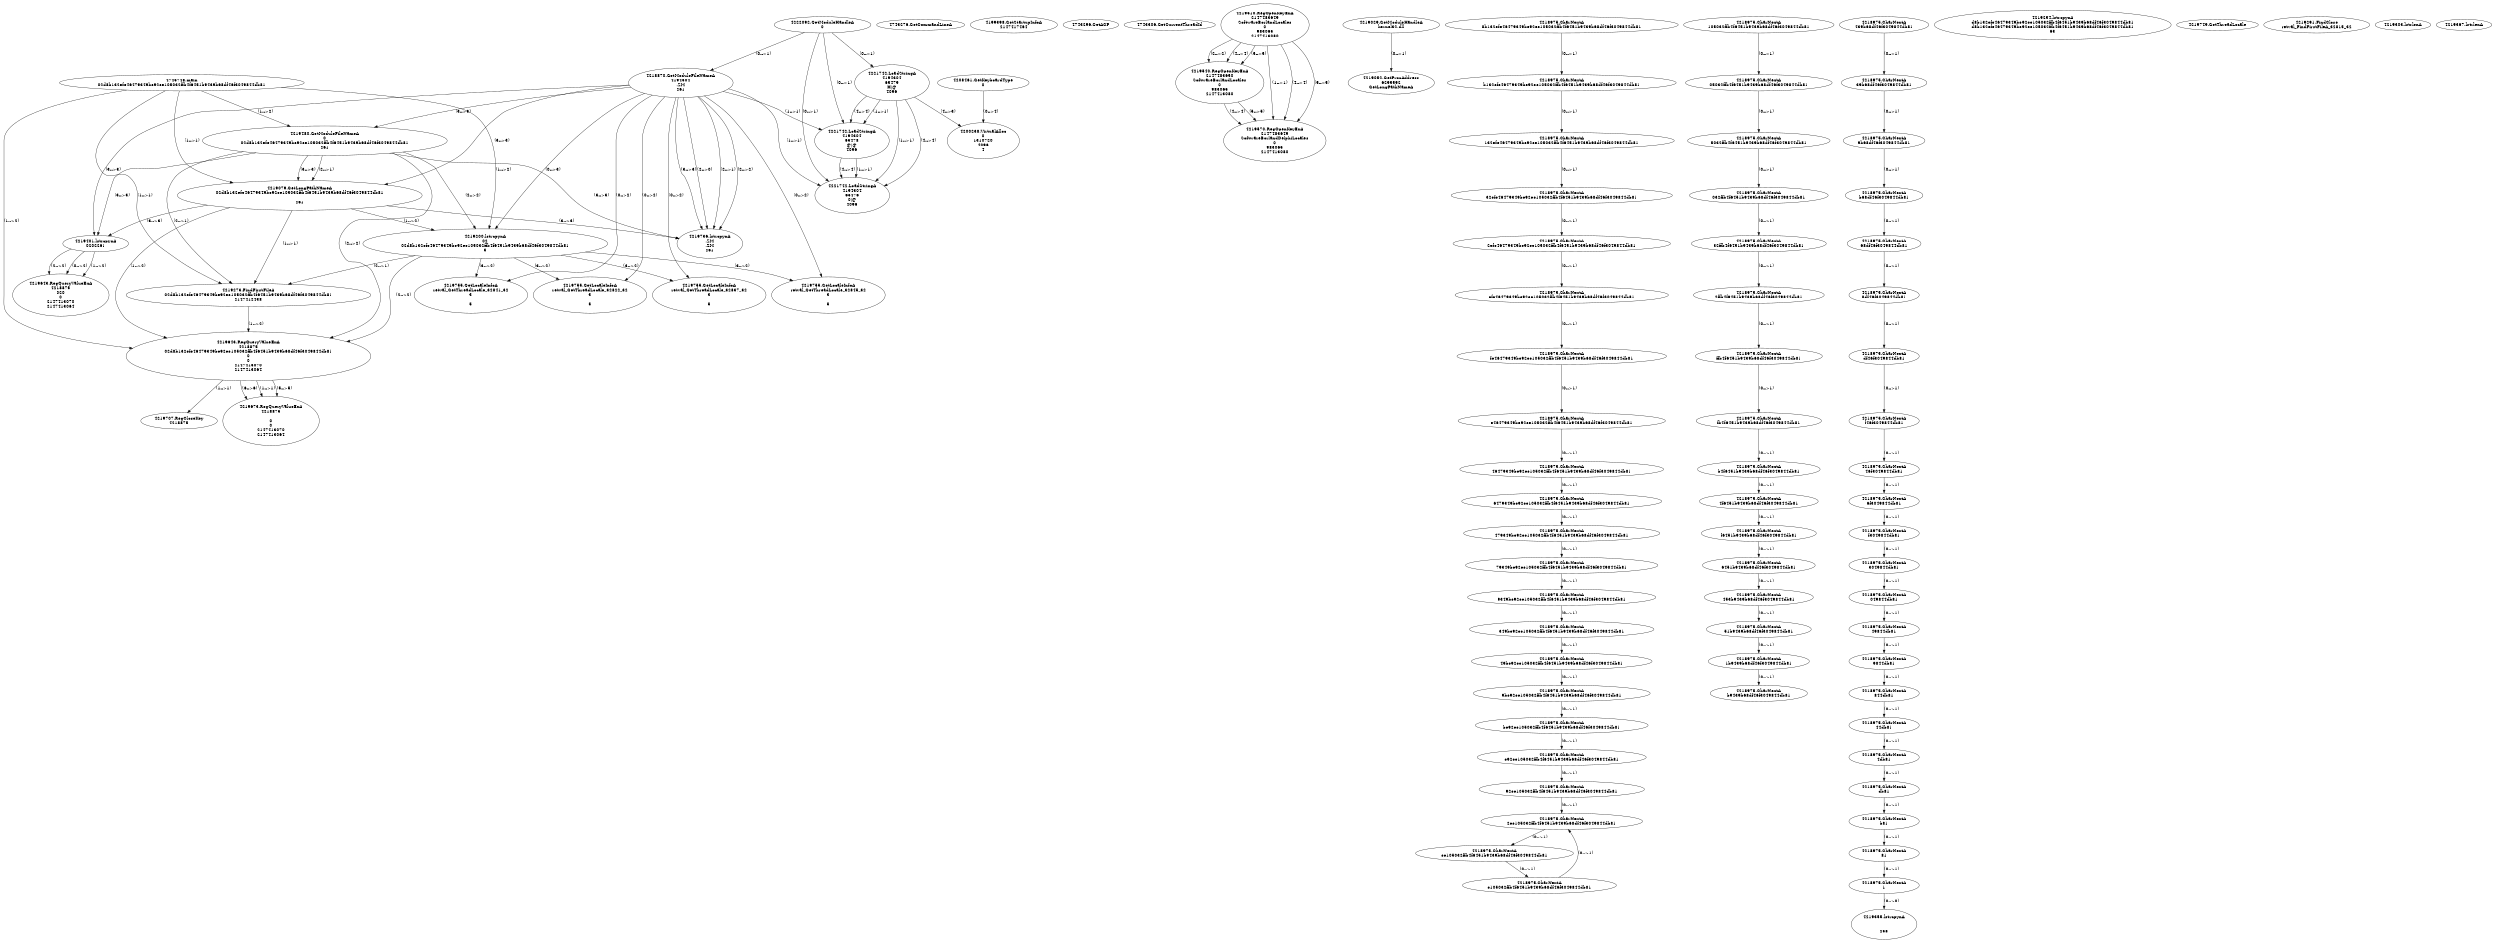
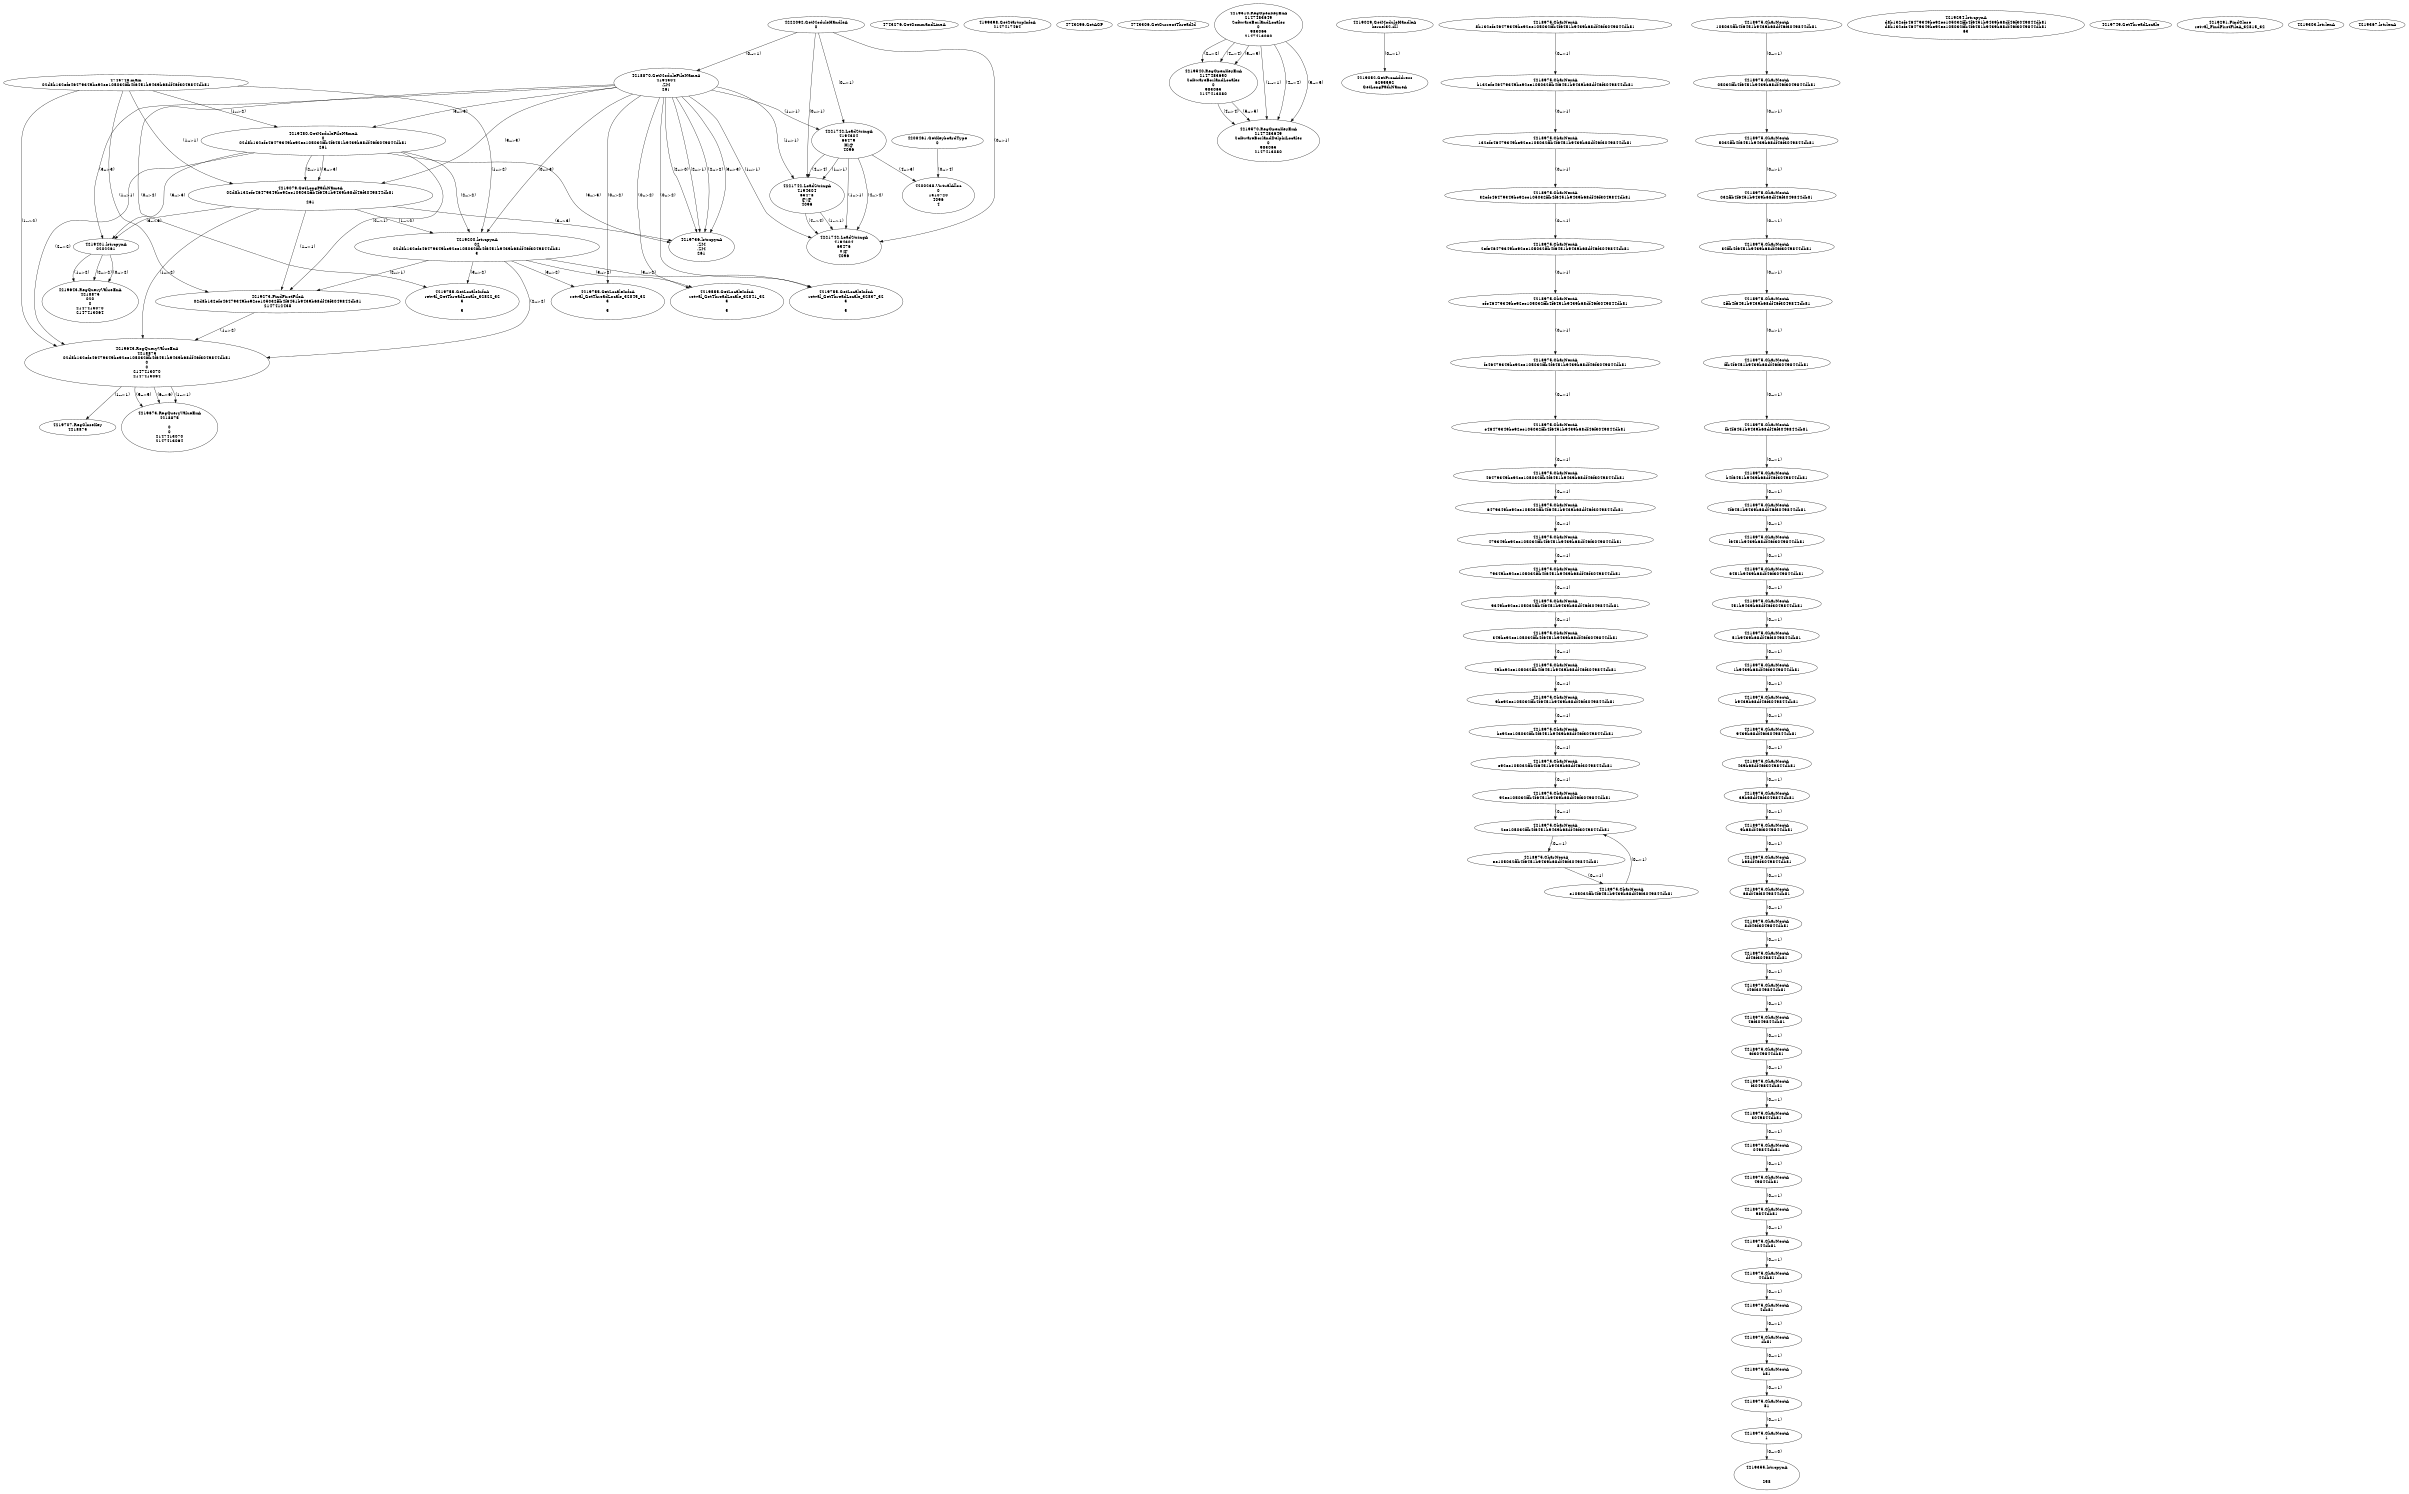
none -> (766, 105)
(471, 295) -> (727, 302)
(1759, 597) -> (1767, 604)
none -> (1767, 732)
